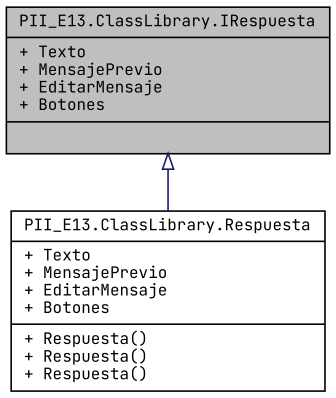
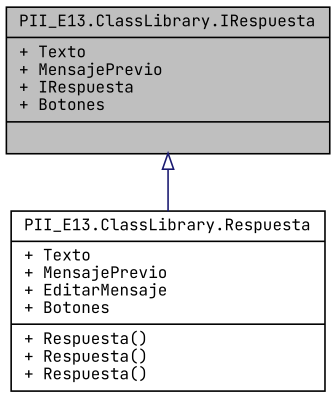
(92, 88) -> (77, 88)
